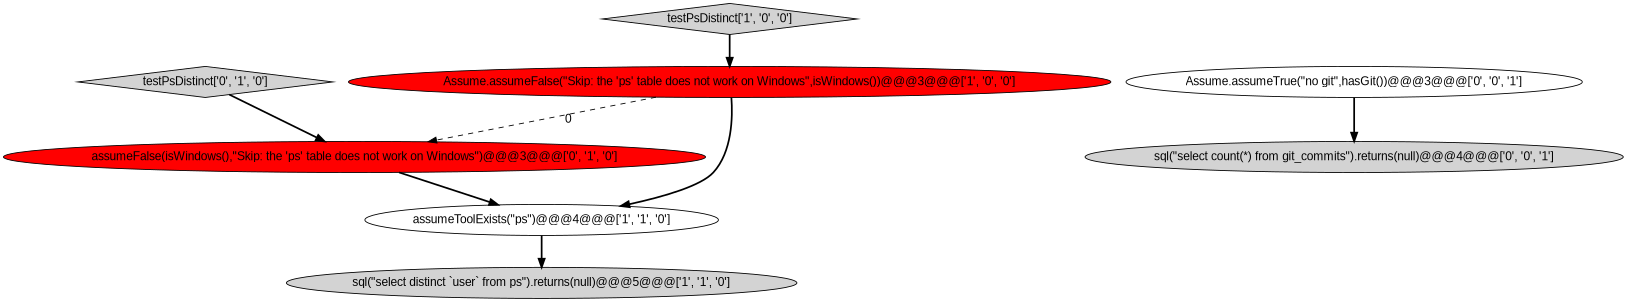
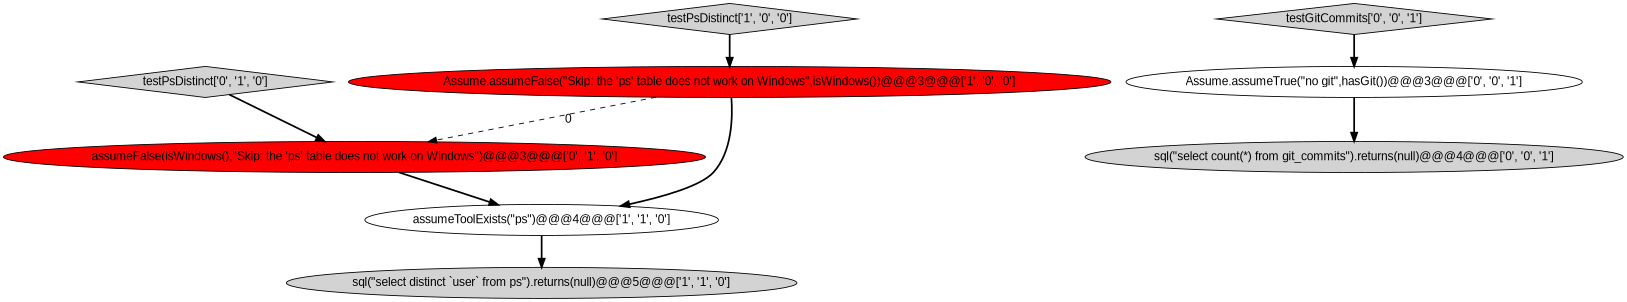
none -> (1354, 19)
